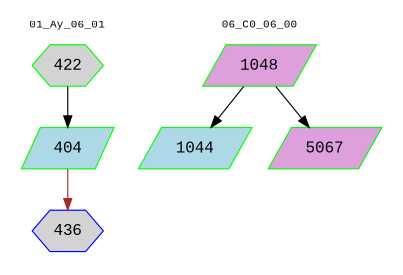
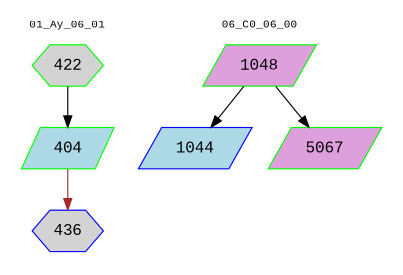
(195, 148) -> (195, 148)
